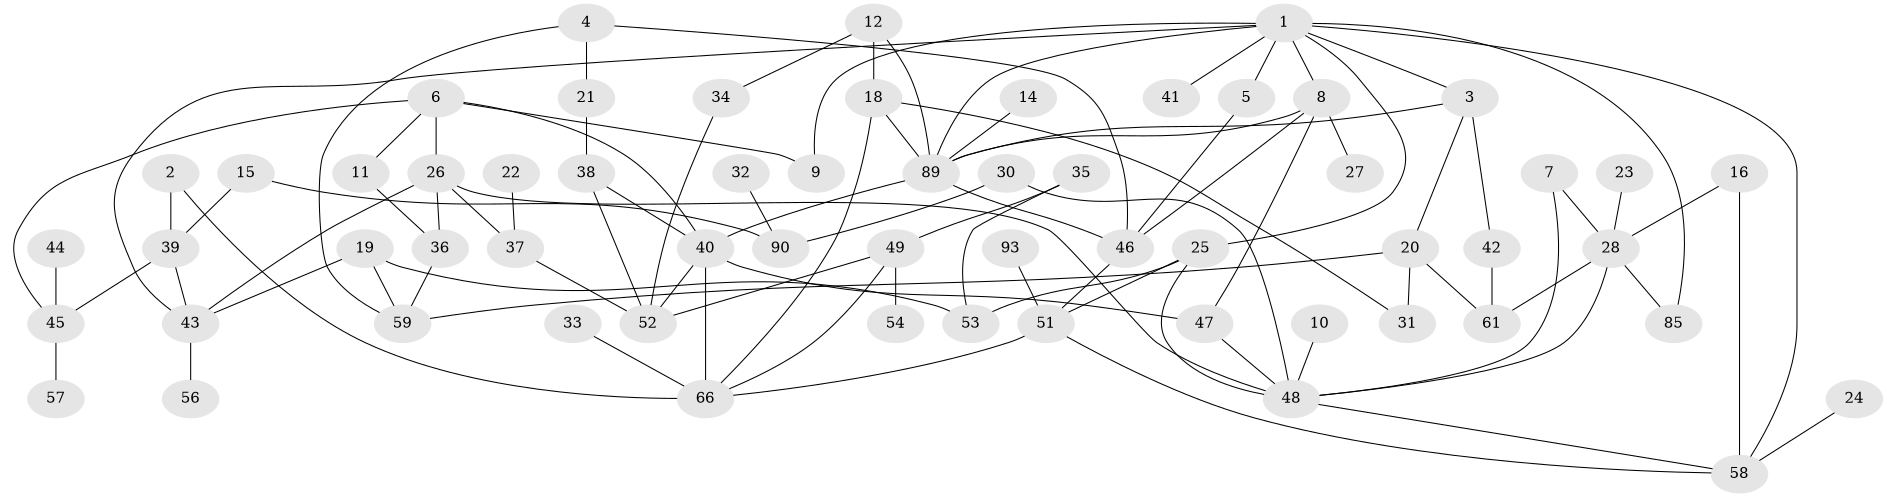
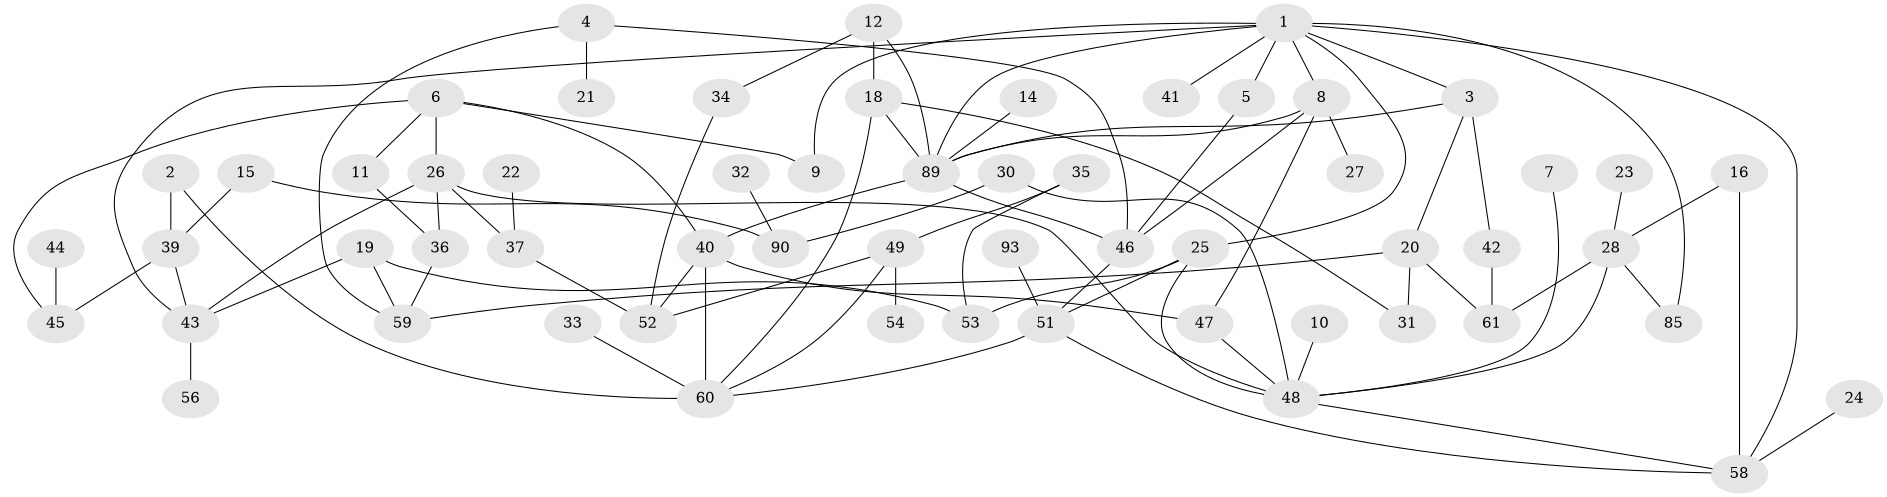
(587, 173) -> none
(1580, 211) -> none
(56, 399) -> none
(706, 399) -> (706, 399)
